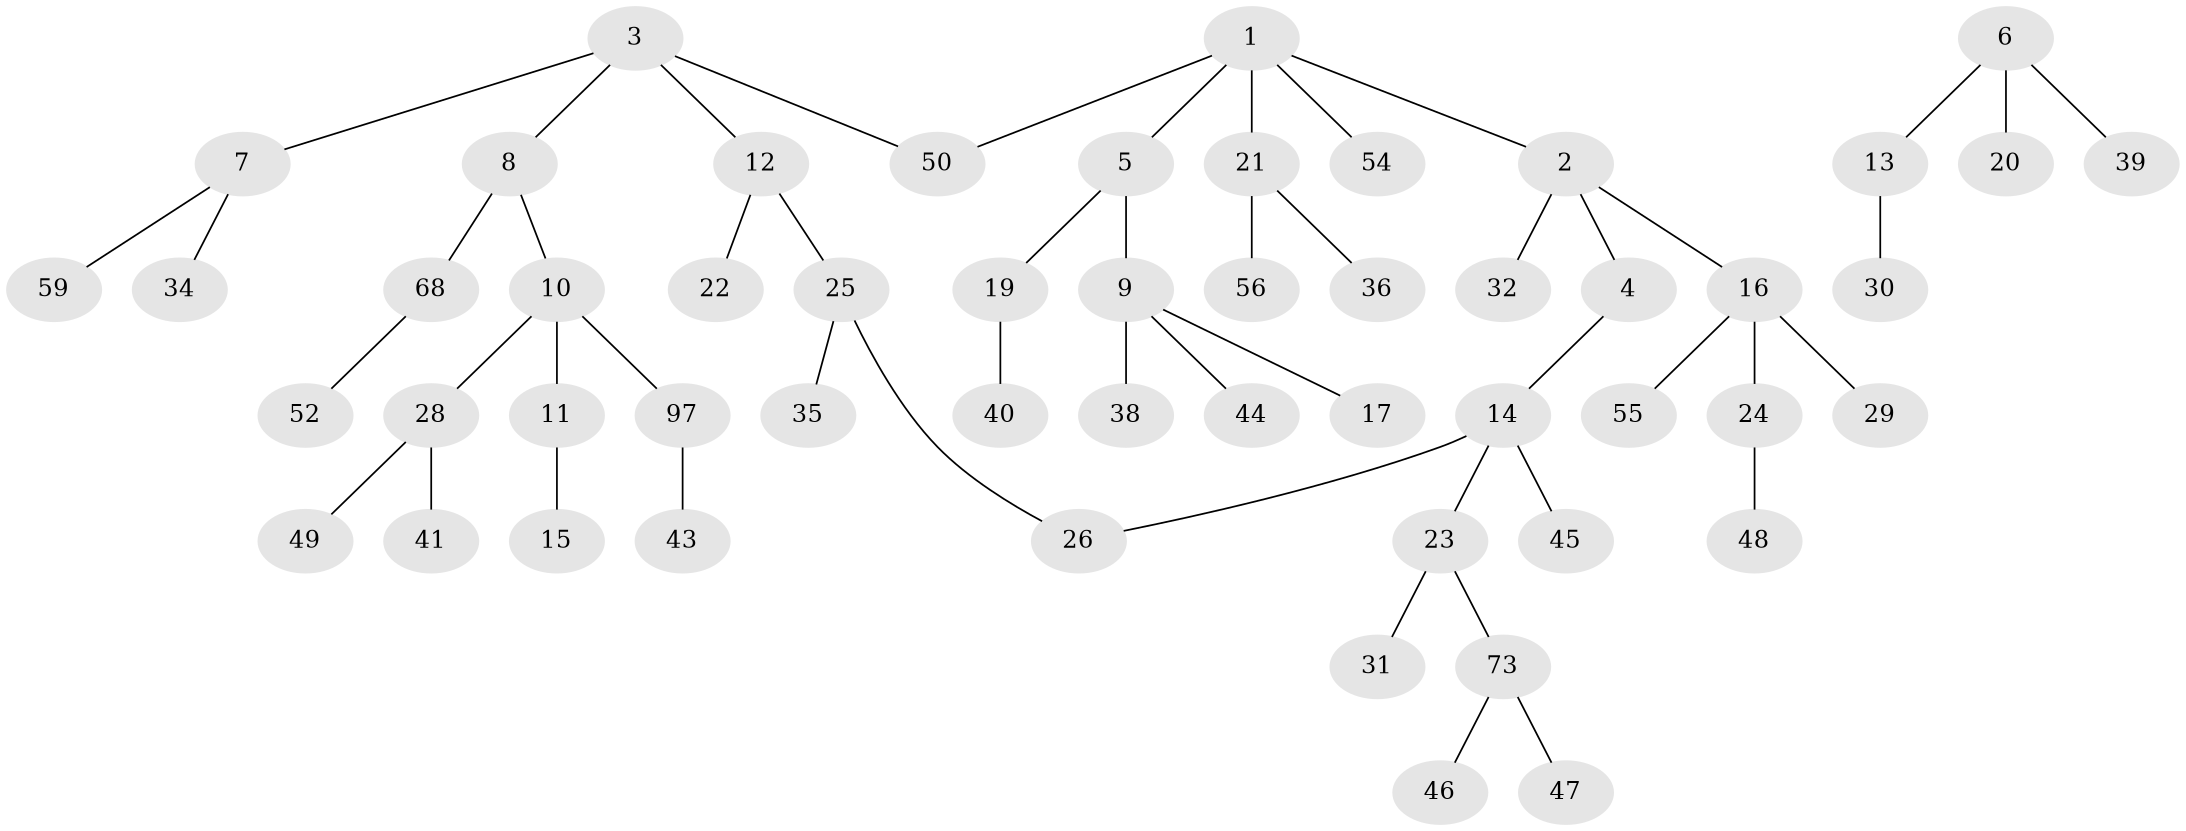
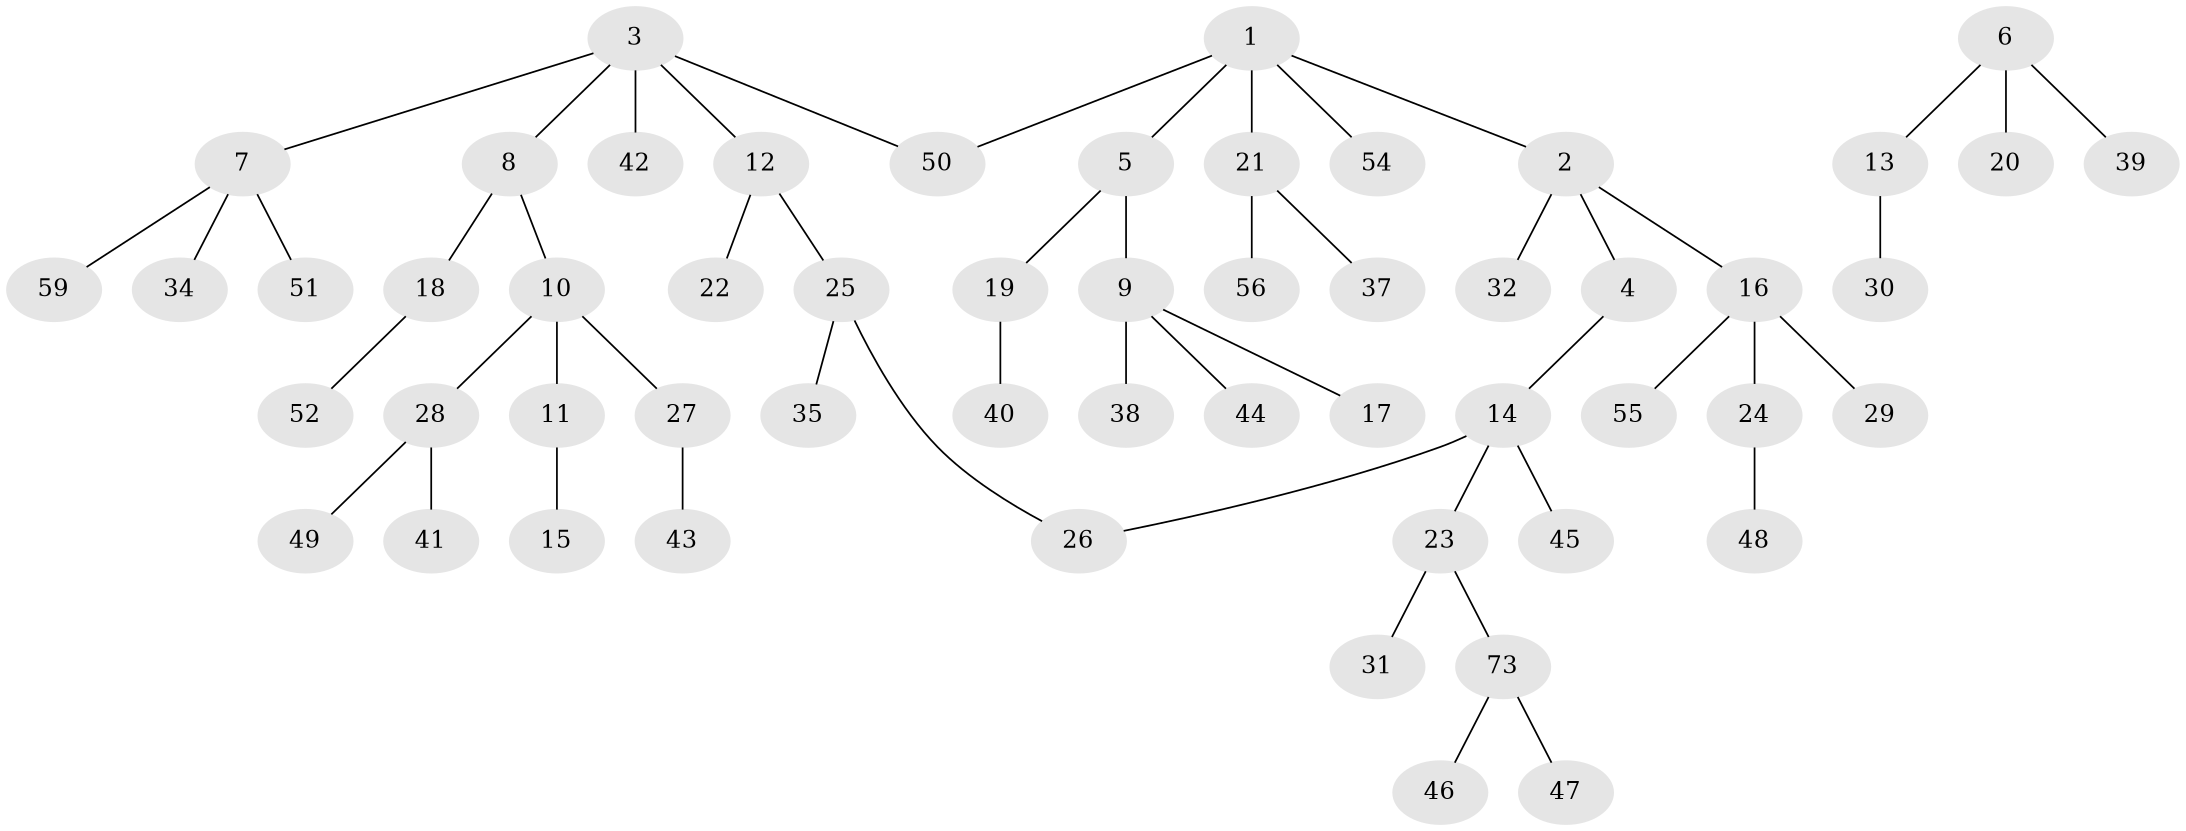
none -> (635, 164)
none -> (306, 290)
(431, 290) -> (431, 290)
(1377, 290) -> (1377, 290)
(683, 416) -> (683, 416)
